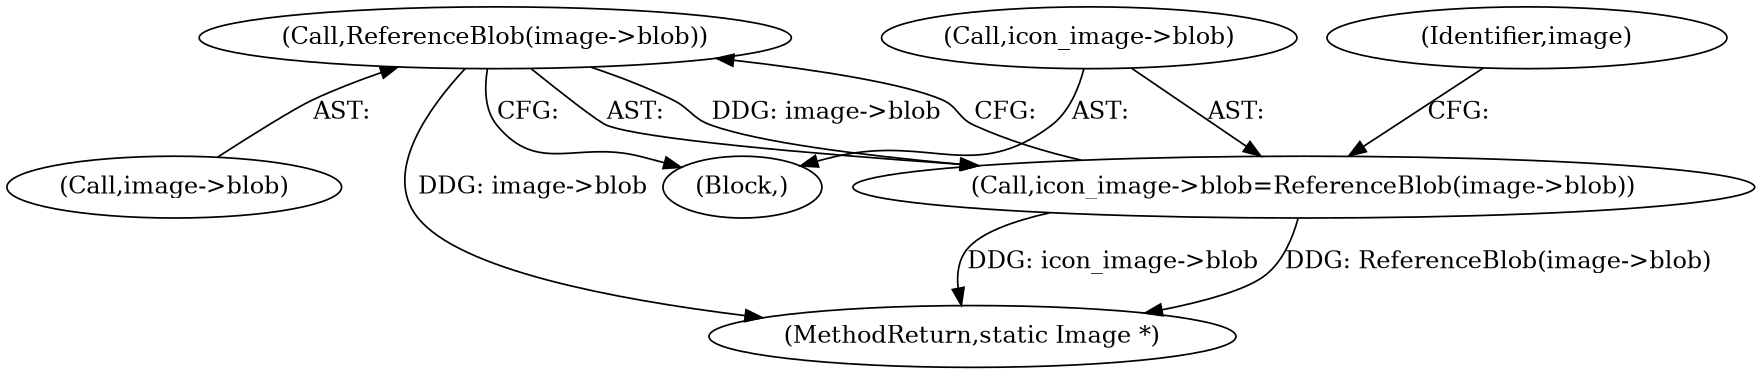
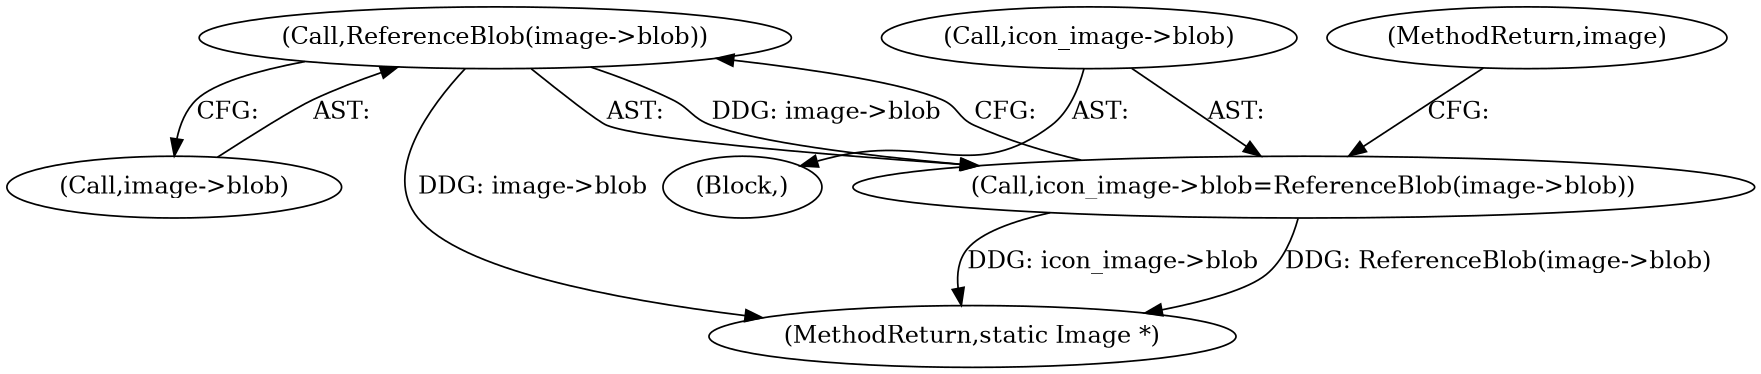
(1527, 38) -> (1527, 38)
(547, 153) -> (227, 82)
